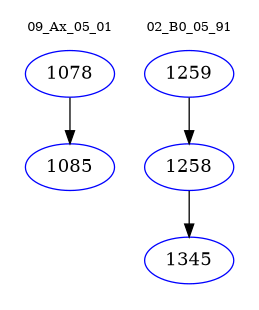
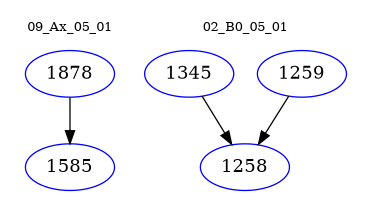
(189, 28) -> (246, 28)
(70, 74) -> (70, 74)
(70, 167) -> (70, 167)
(189, 207) -> (213, 115)
